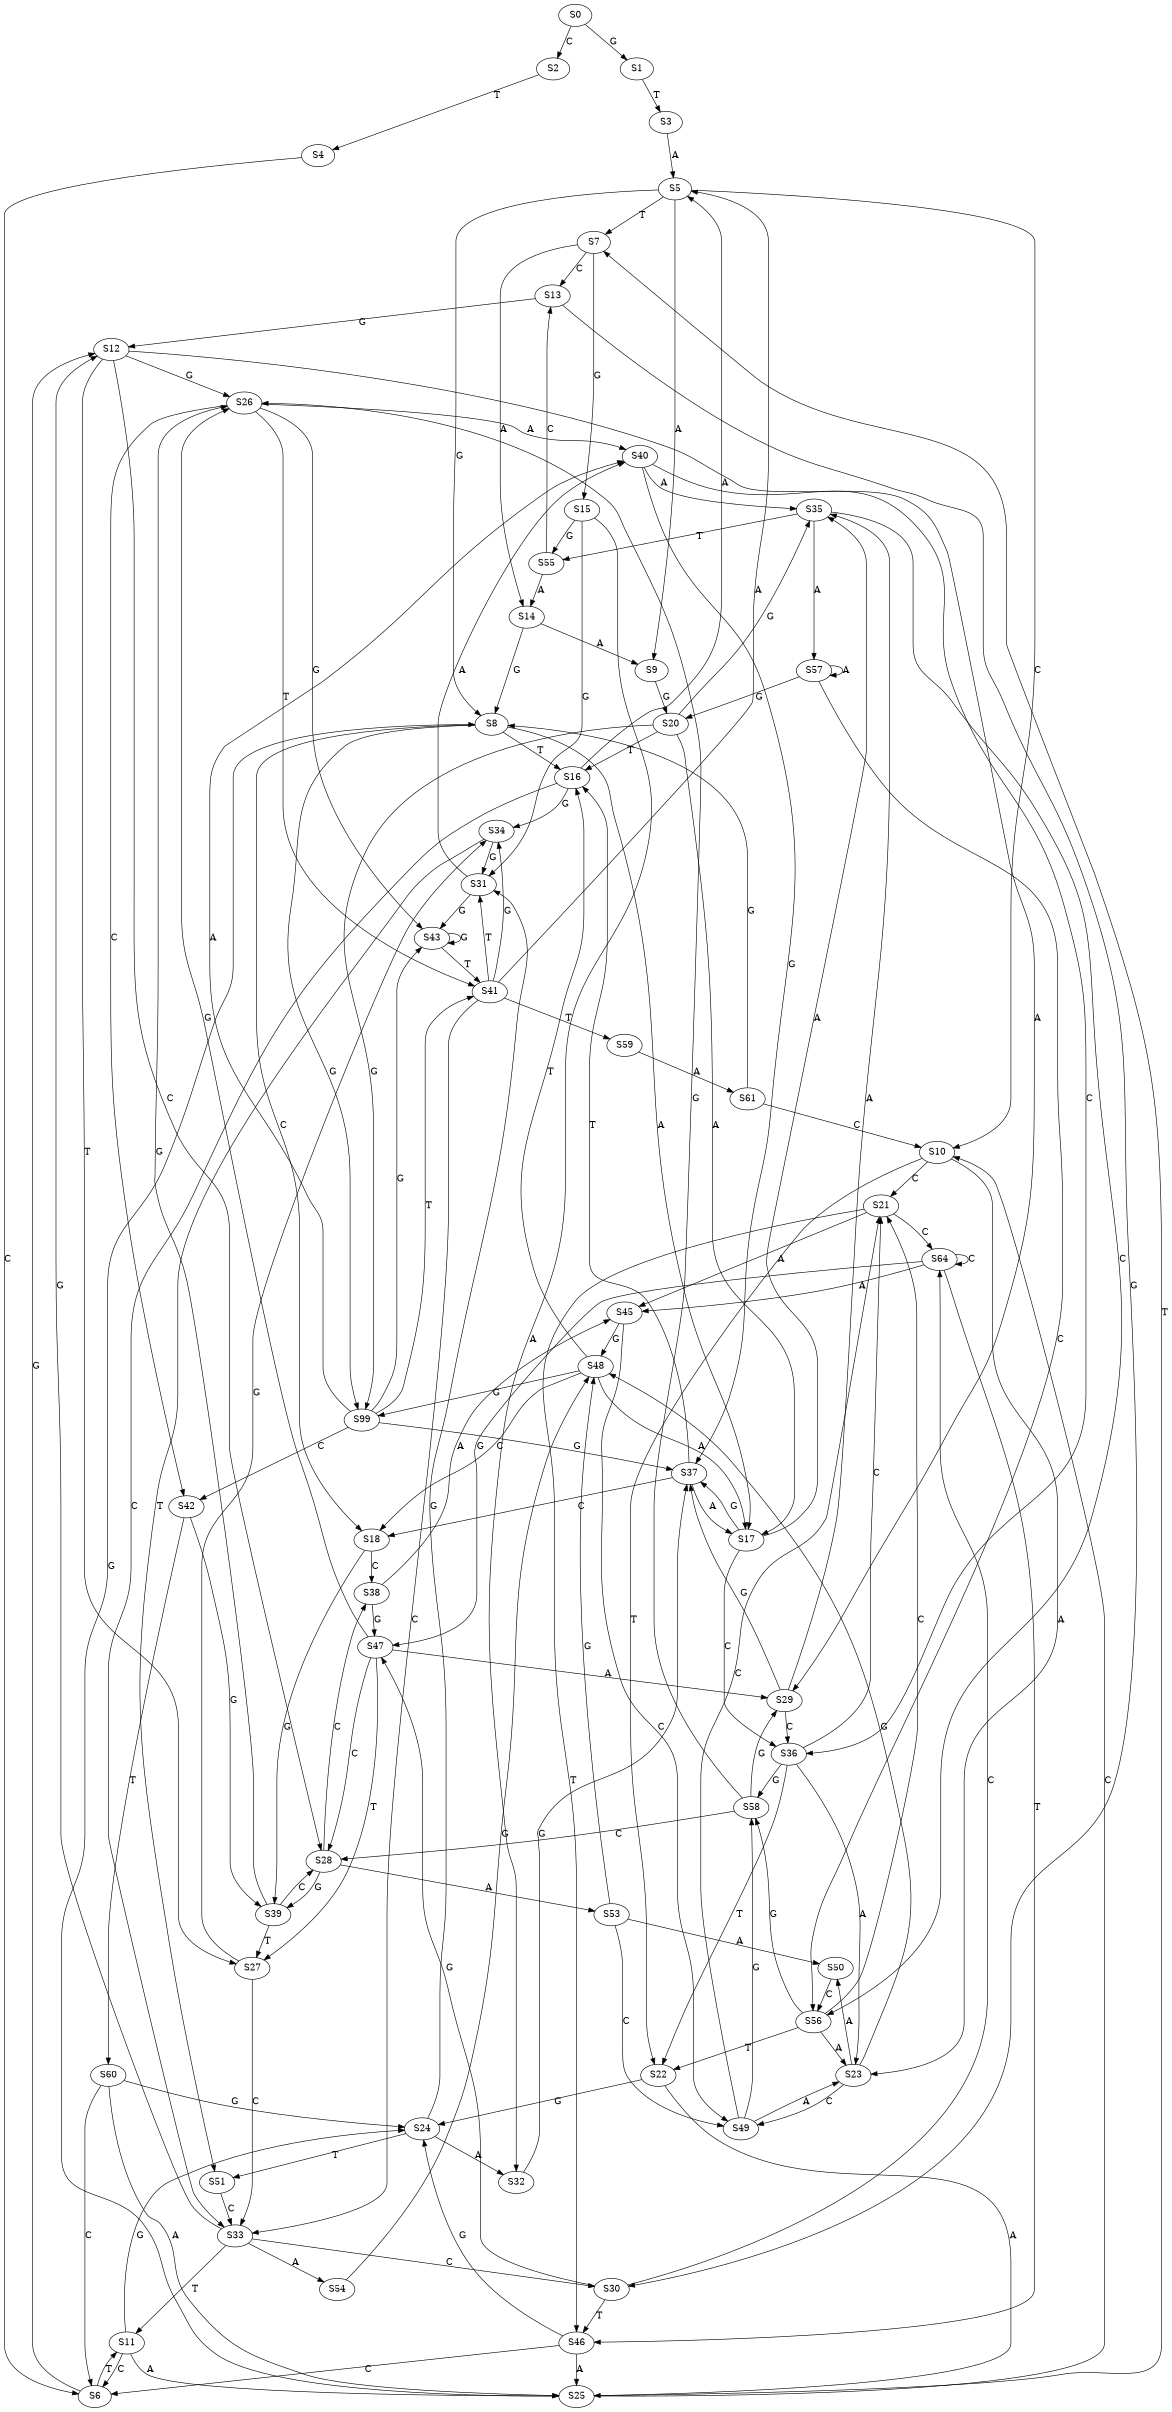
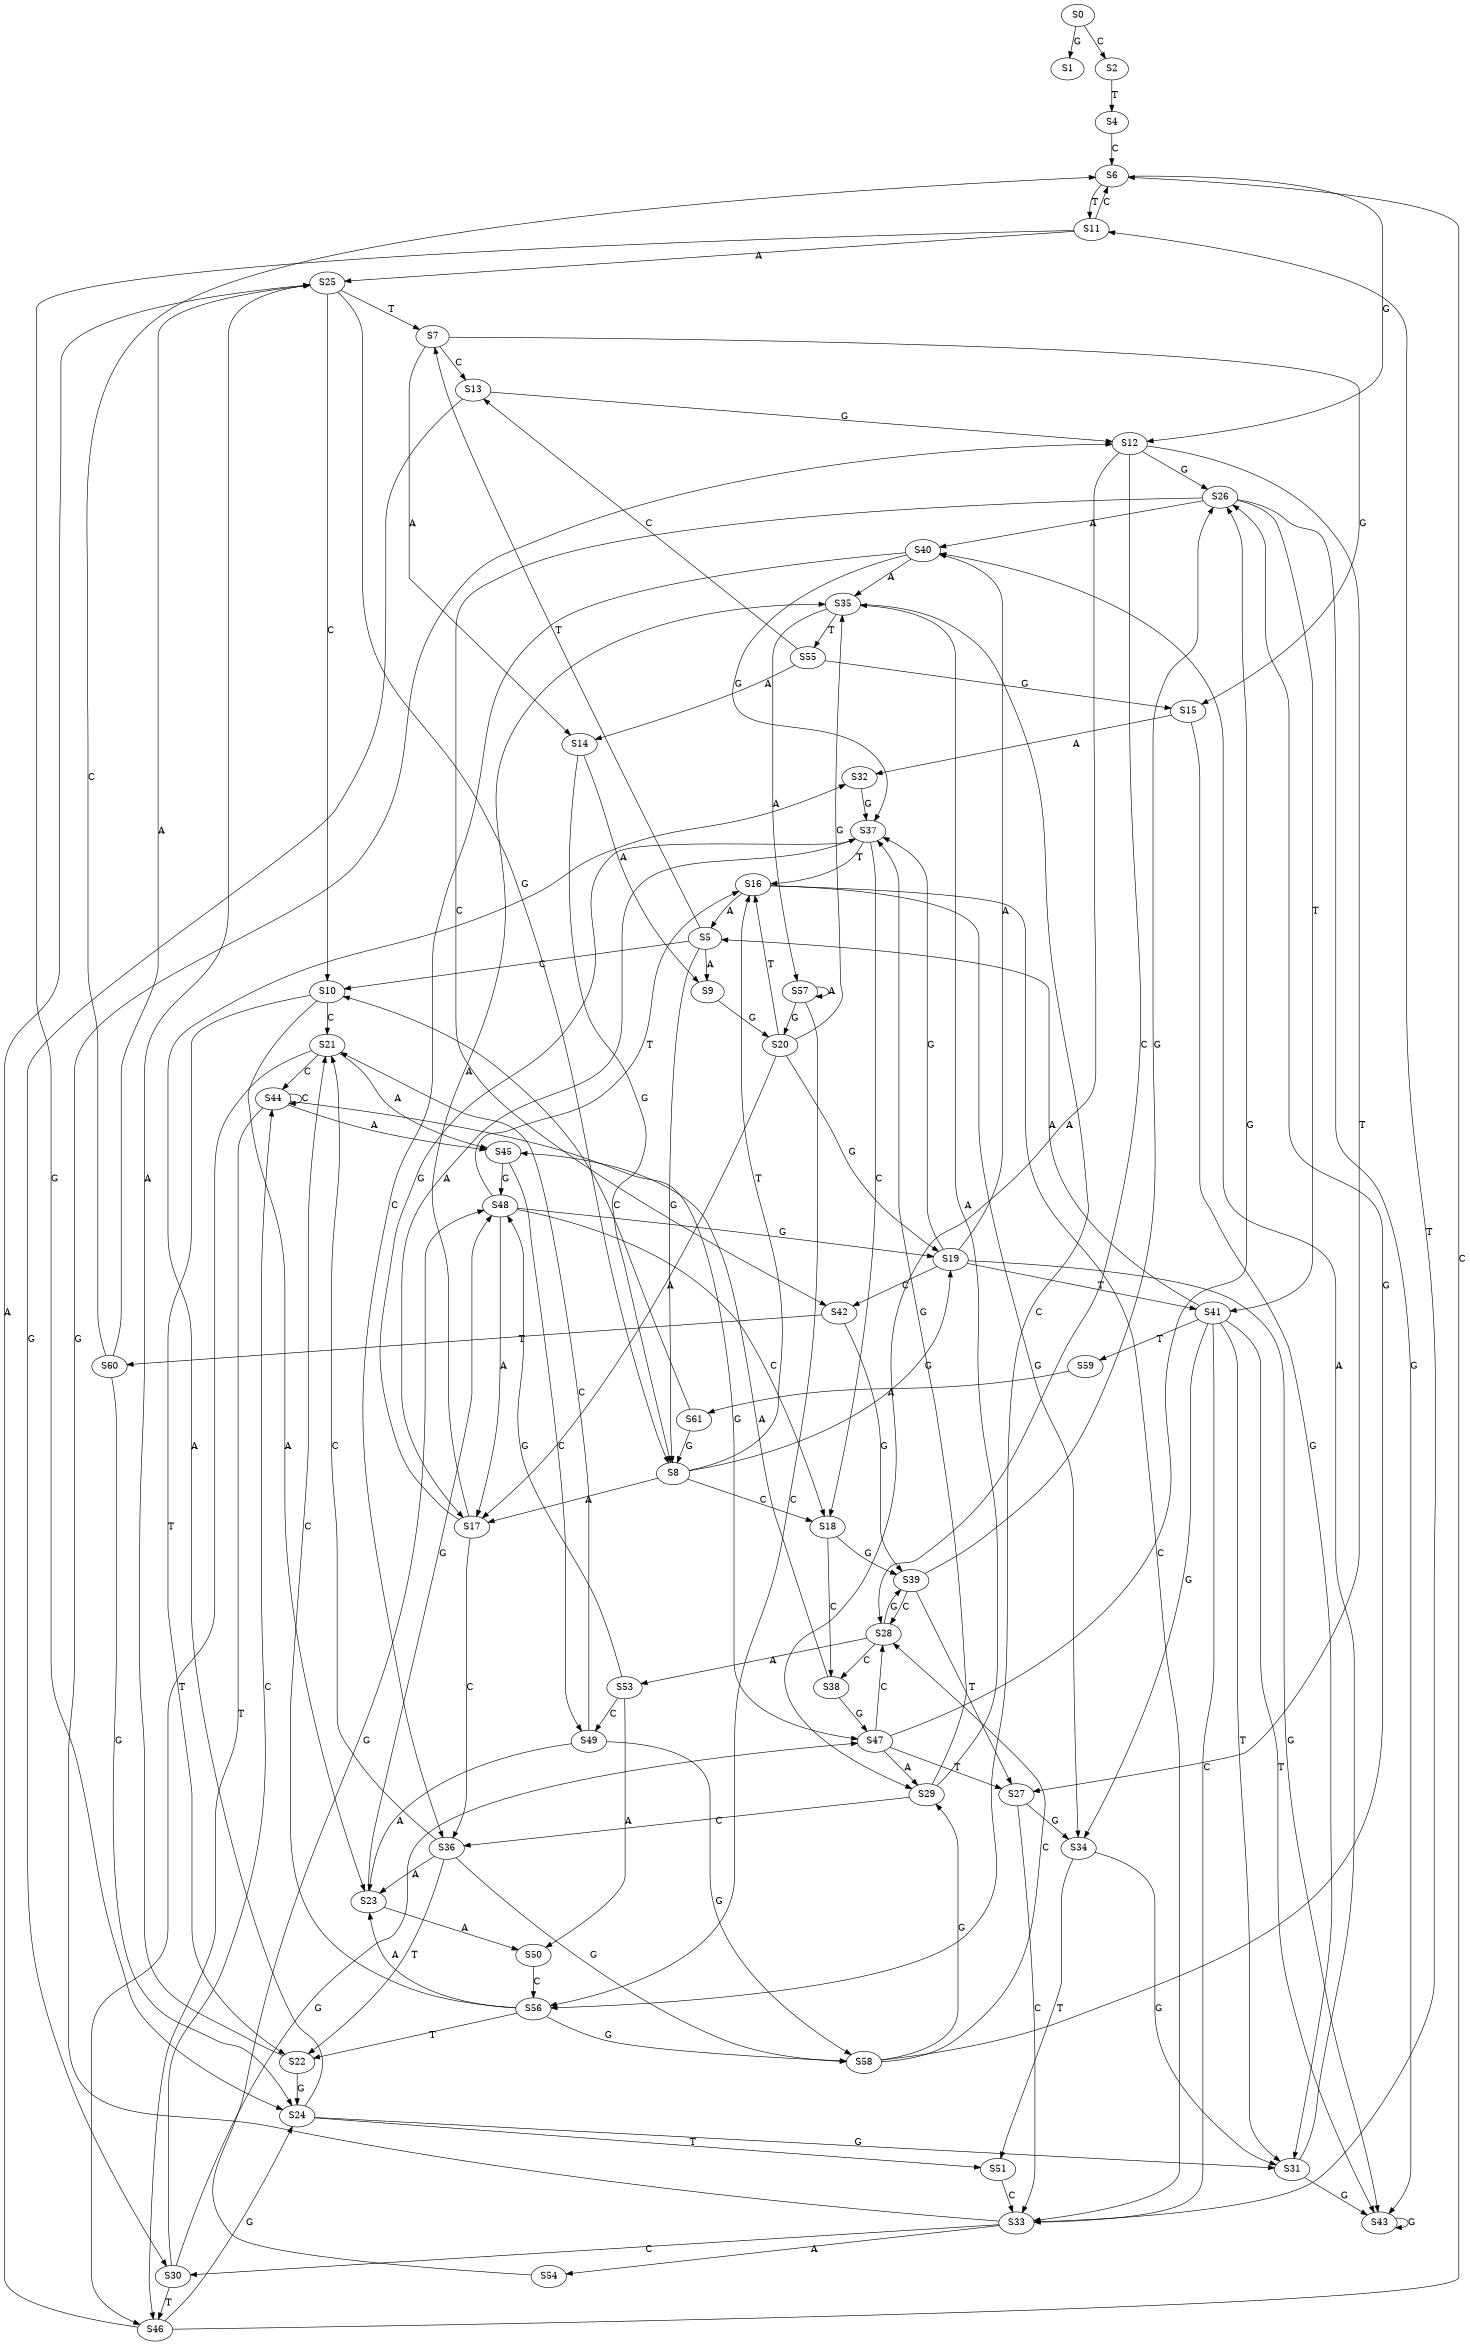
(666, 122) -> none
(565, 534) -> (995, 684)
(459, 963) -> (1278, 1764)
(940, 1259) -> (273, 1099)
(362, 1420) -> (951, 1259)
(806, 2109) -> none
